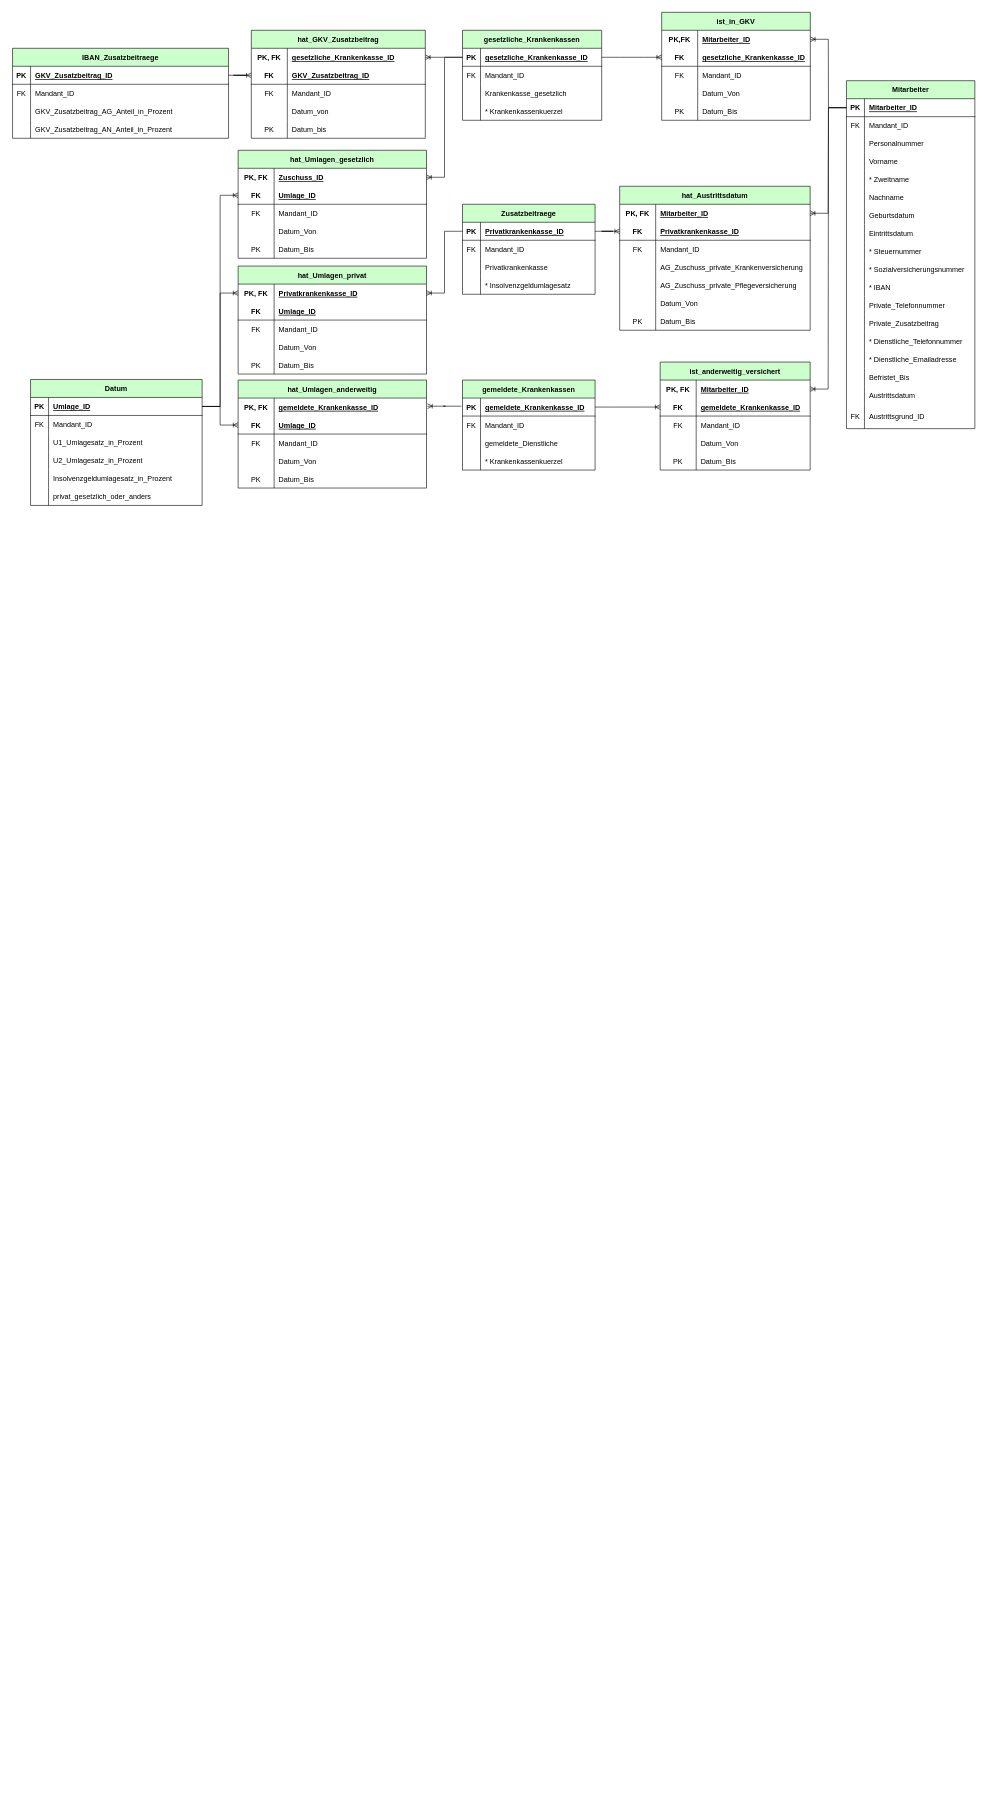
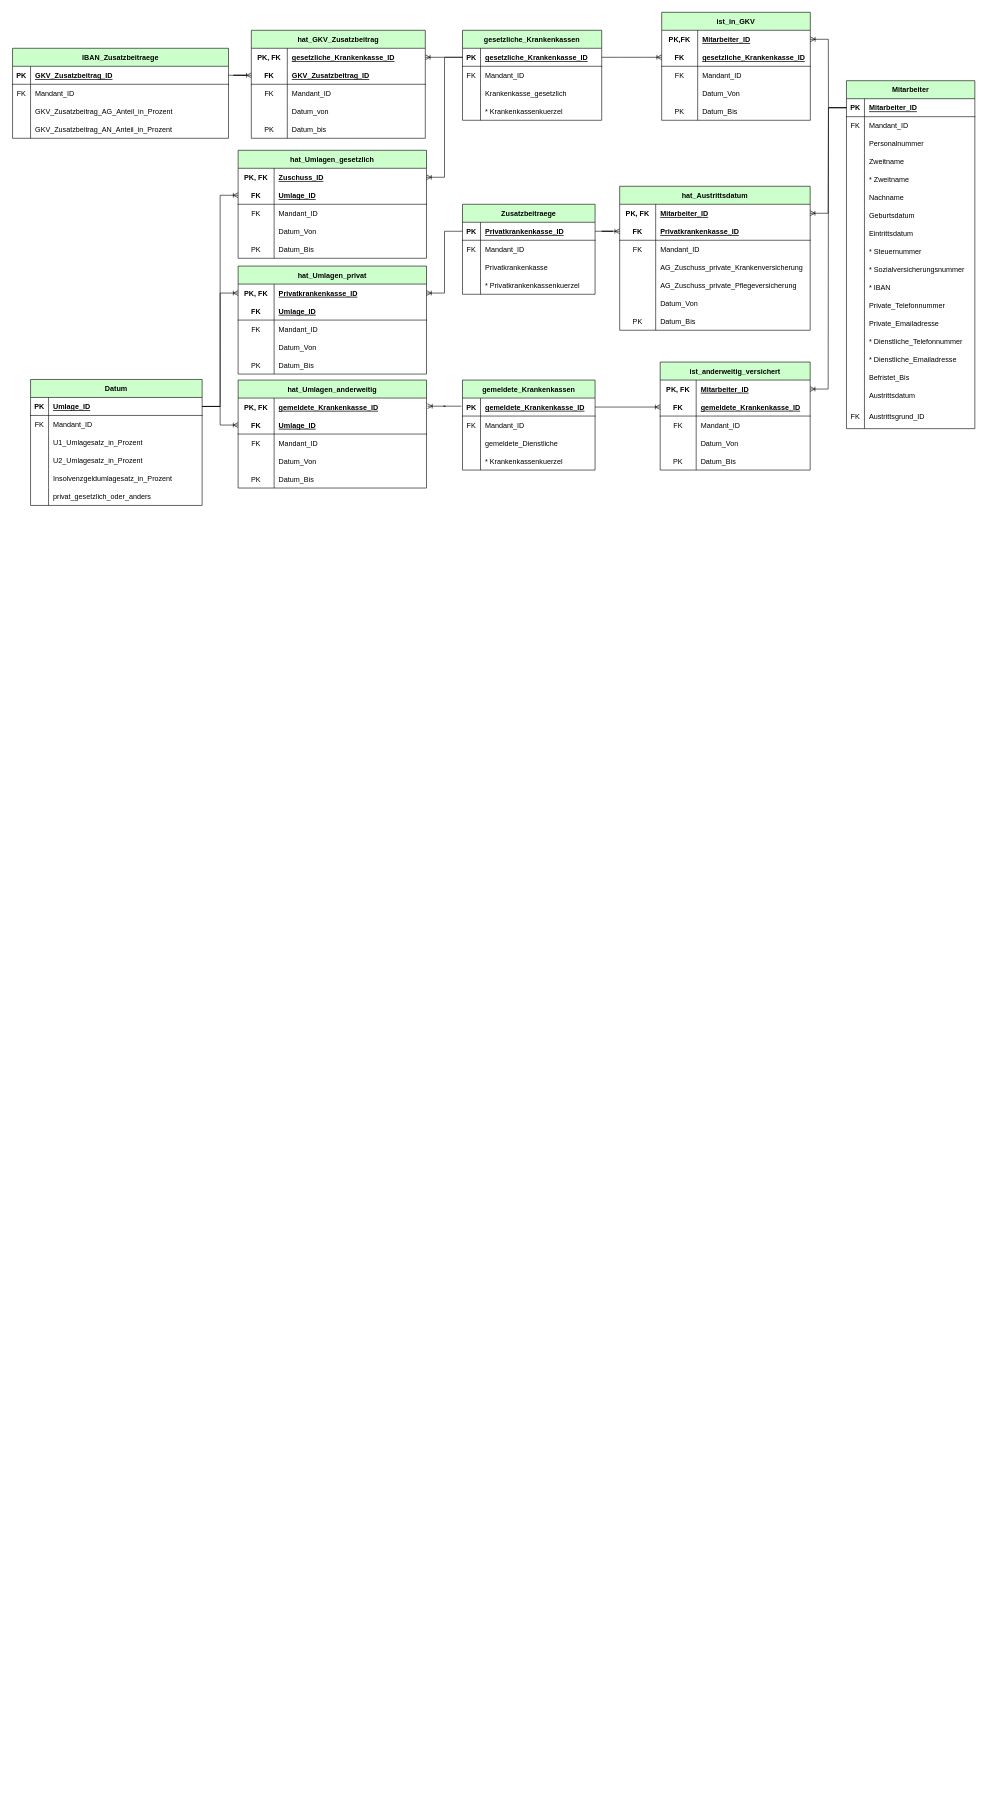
(883, 162) -> (886, 162)
(531, 286) -> (538, 286)
(909, 324) -> (906, 324)
